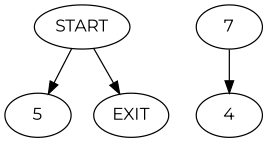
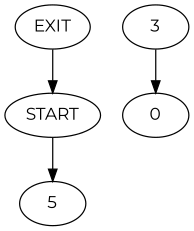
(229, 27) -> (156, 27)
(104, 66) -> (53, 65)
(229, 115) -> (156, 115)
